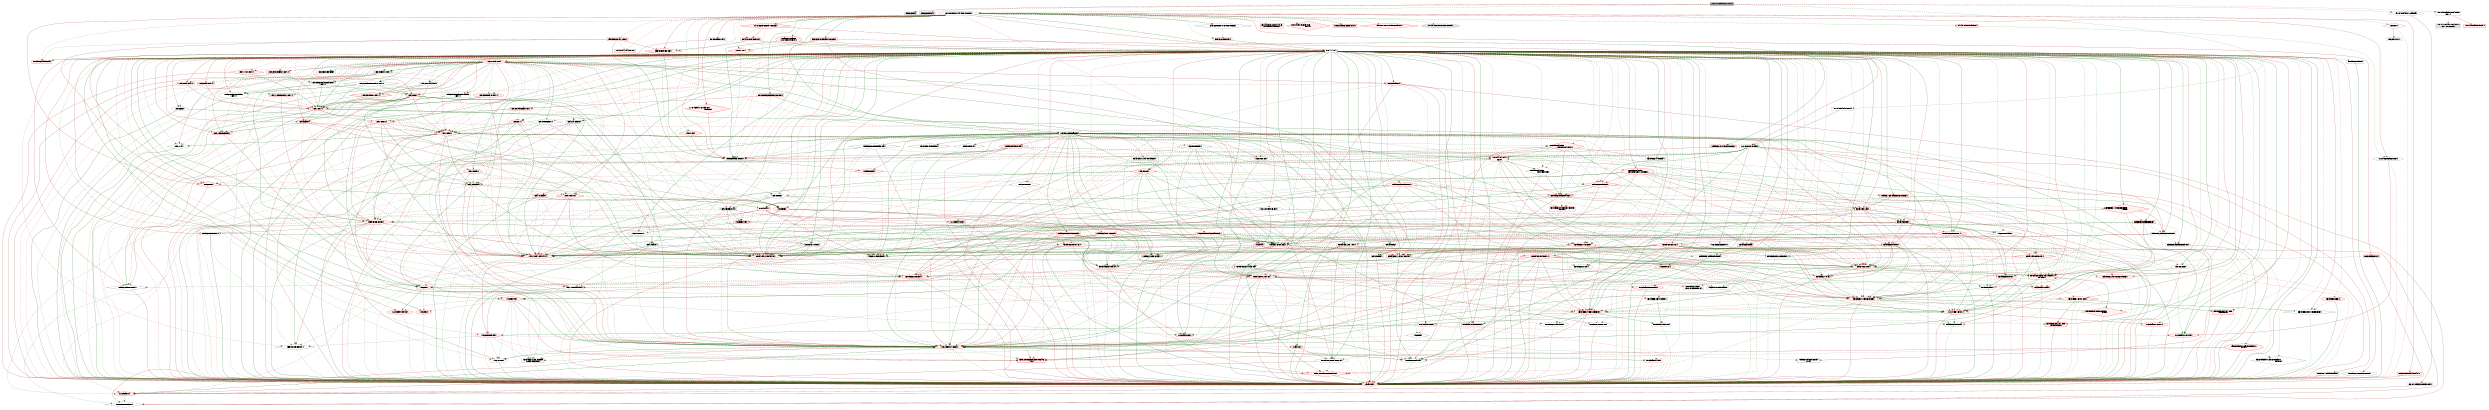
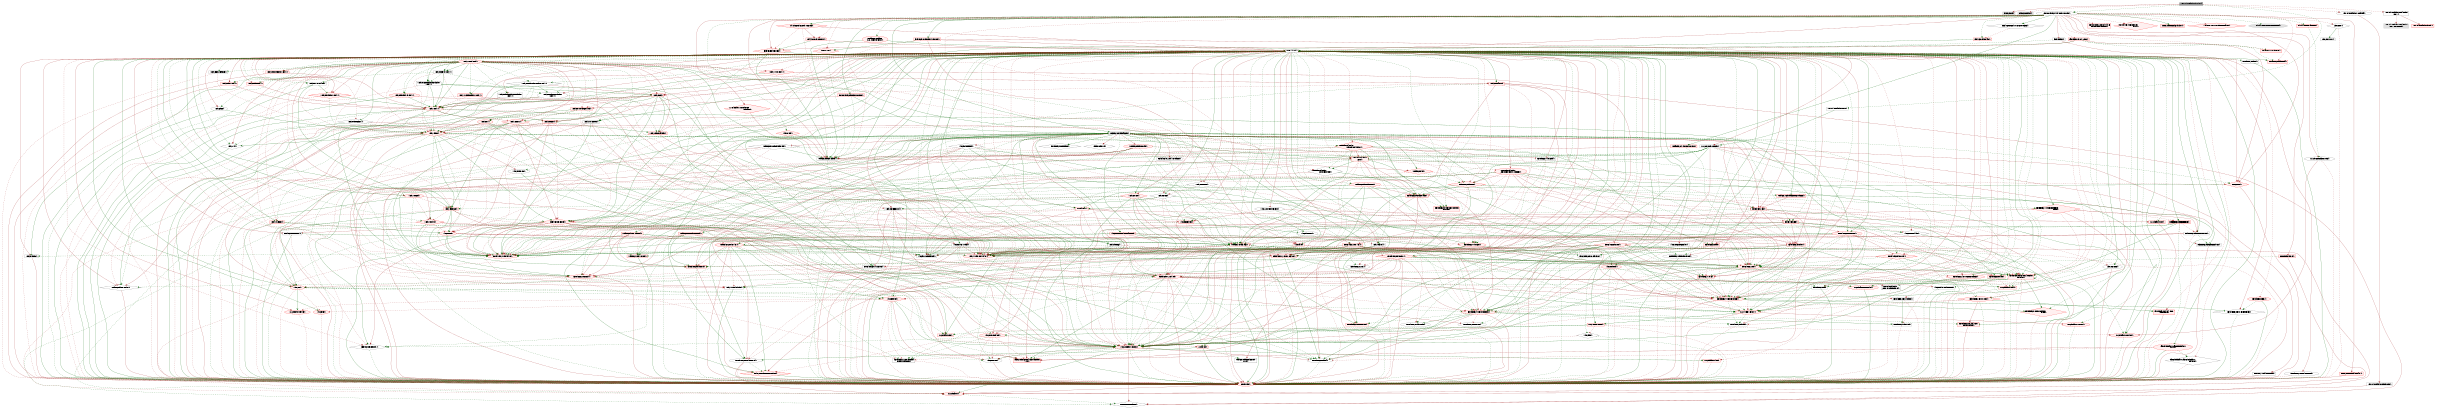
(717, 39) -> (2059, 39)
(596, 219) -> (495, 218)
